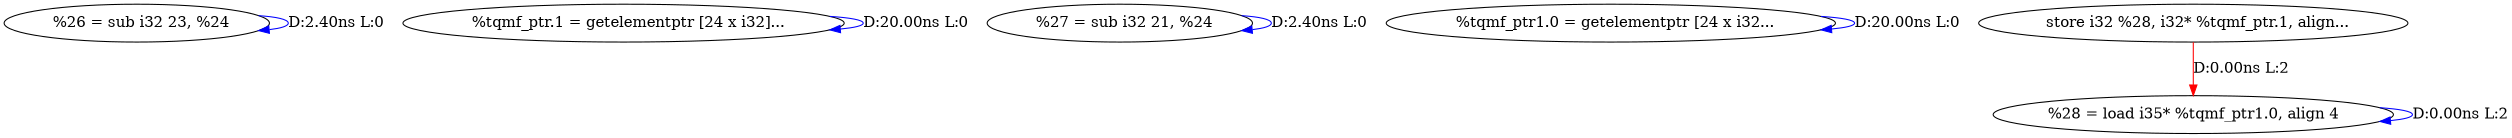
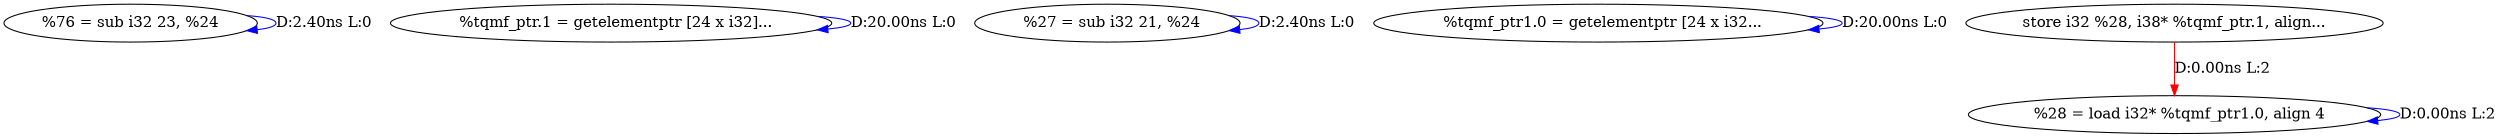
(137, 23) -> (131, 23)
(2193, 23) -> (2174, 23)
(2193, 115) -> (2174, 115)
